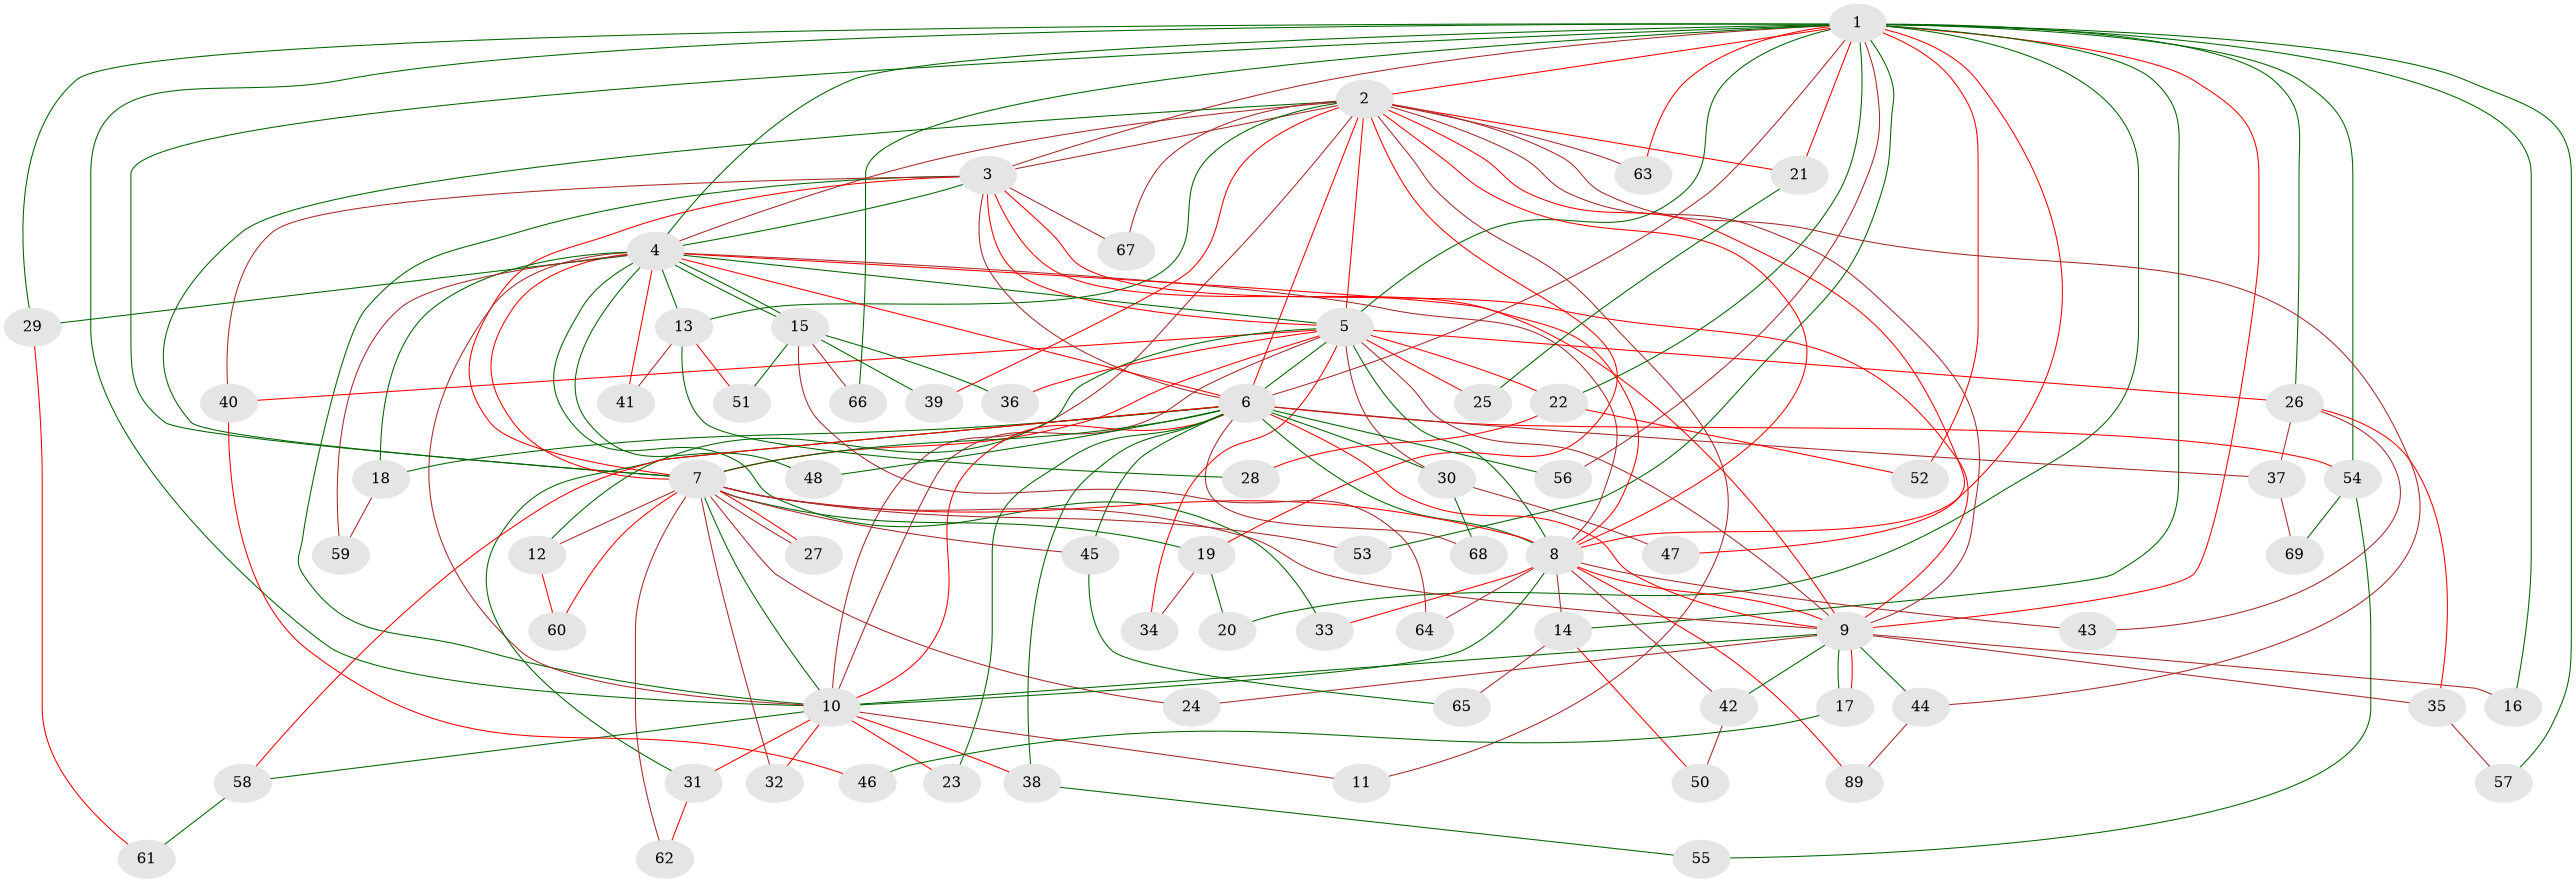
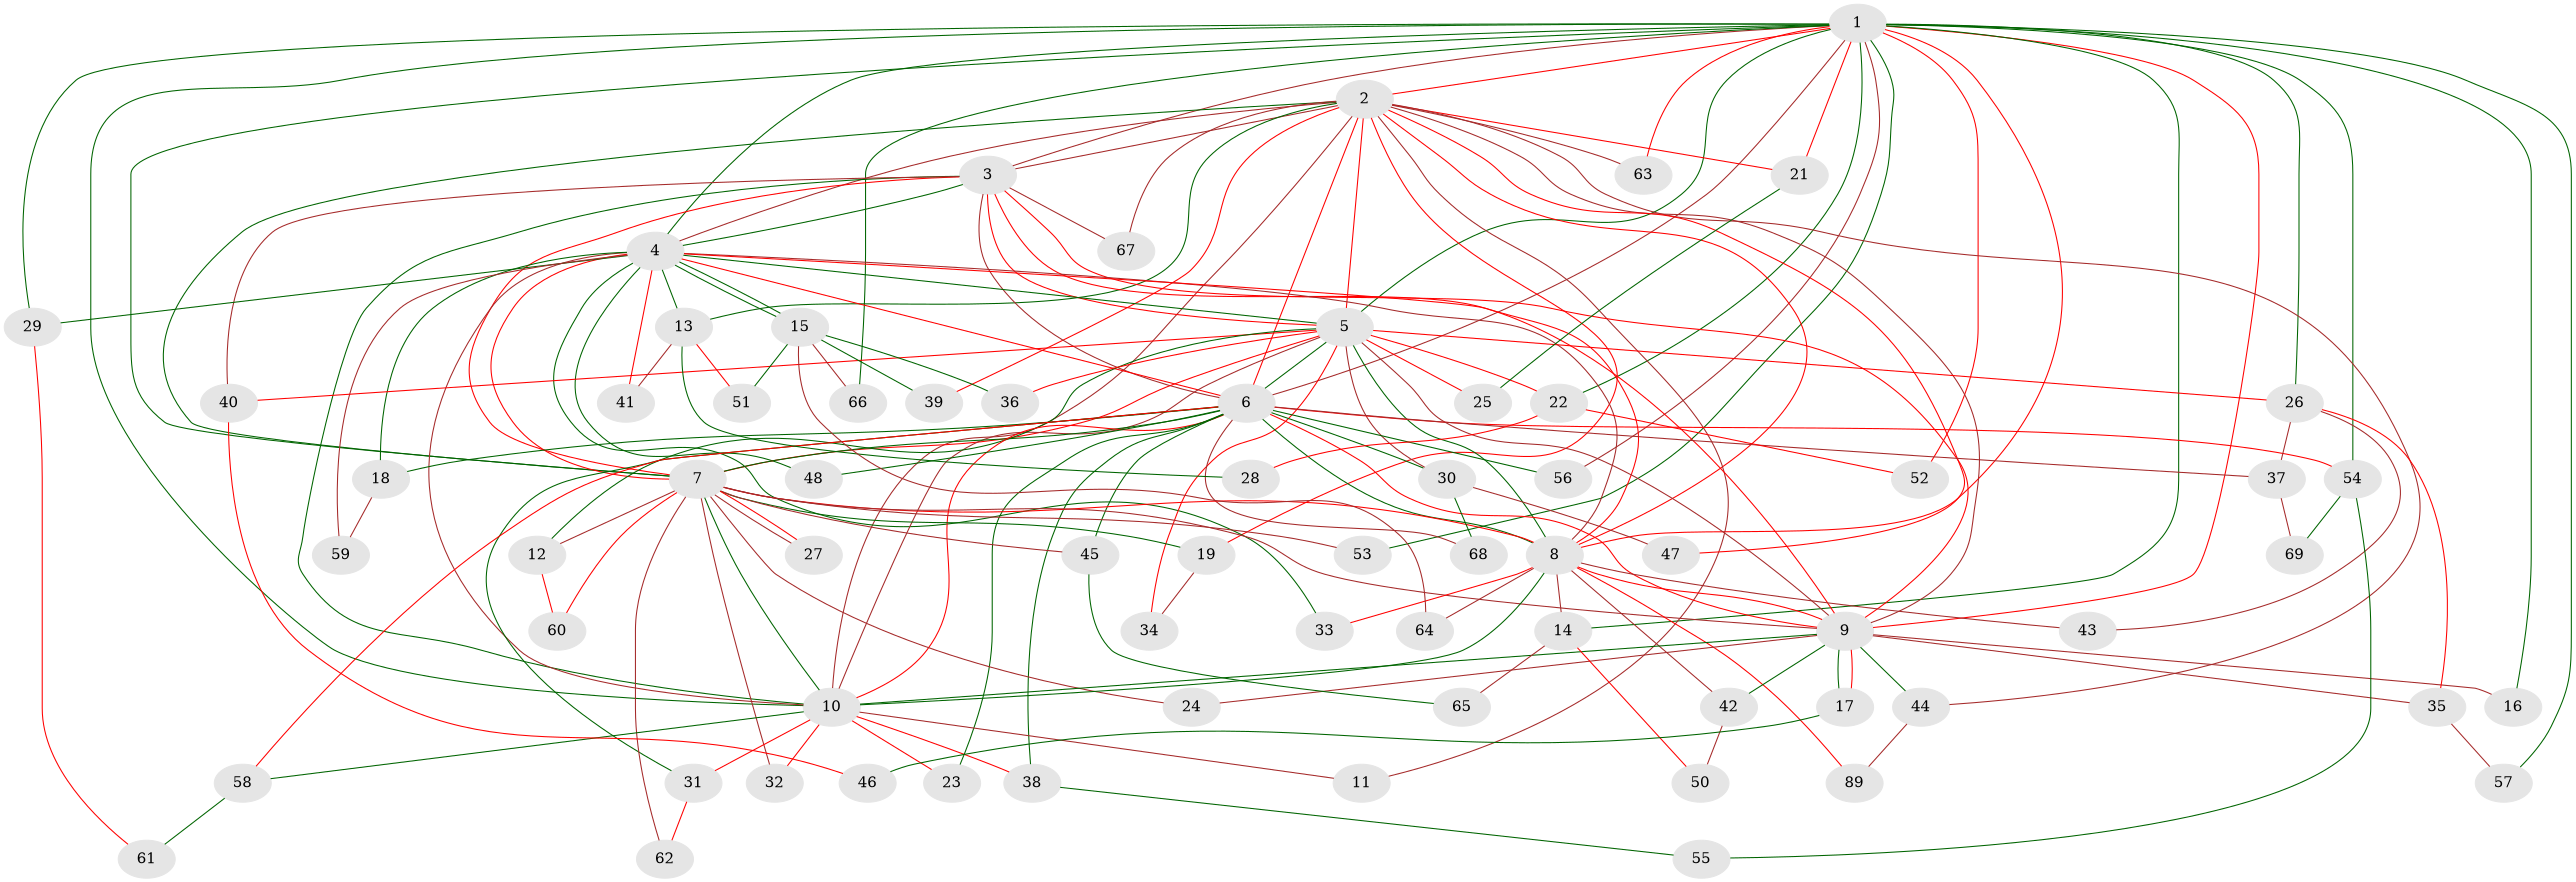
(1228, 631) -> none
